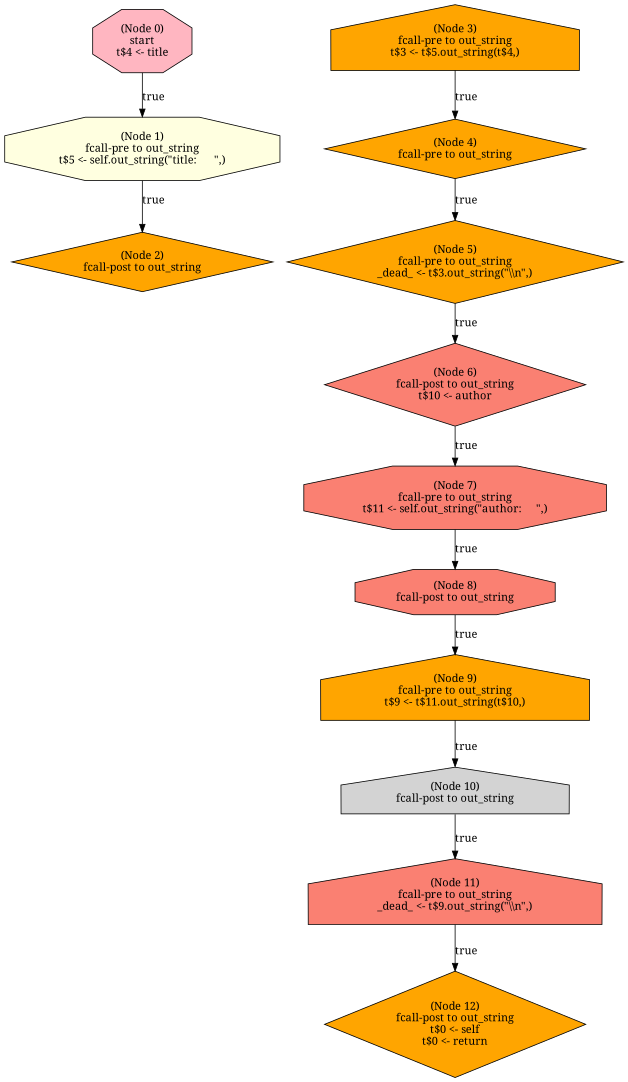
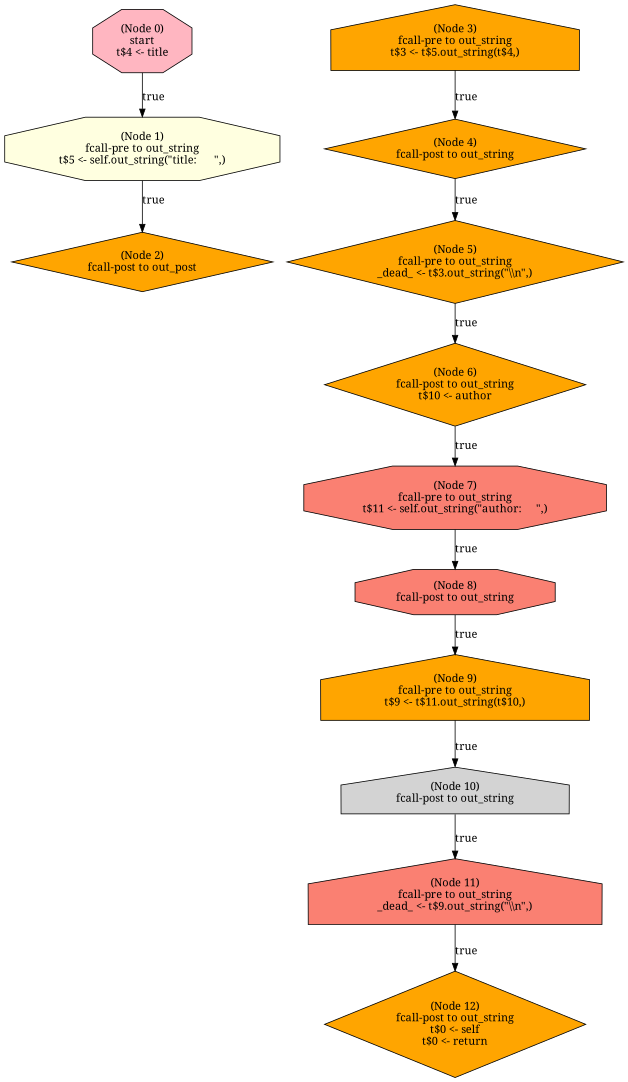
(455, 149) -> (455, 149)
(142, 262) -> (142, 262)
(455, 385) -> (455, 385)
